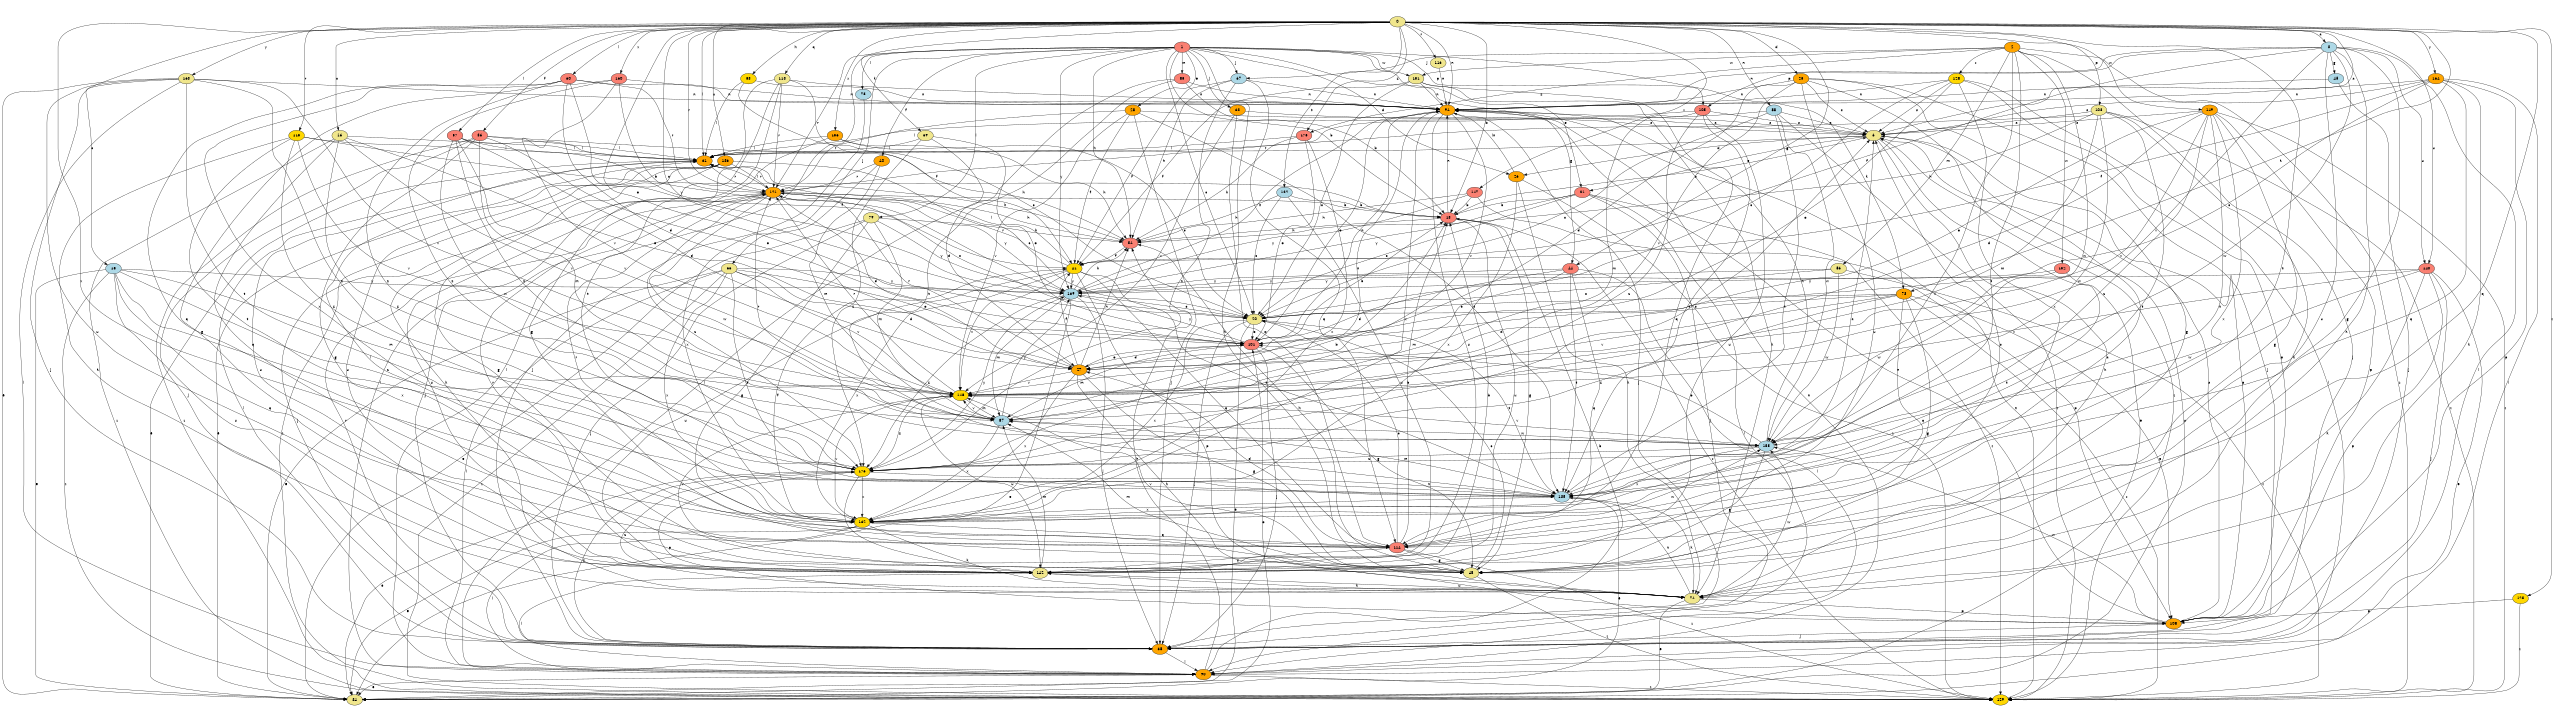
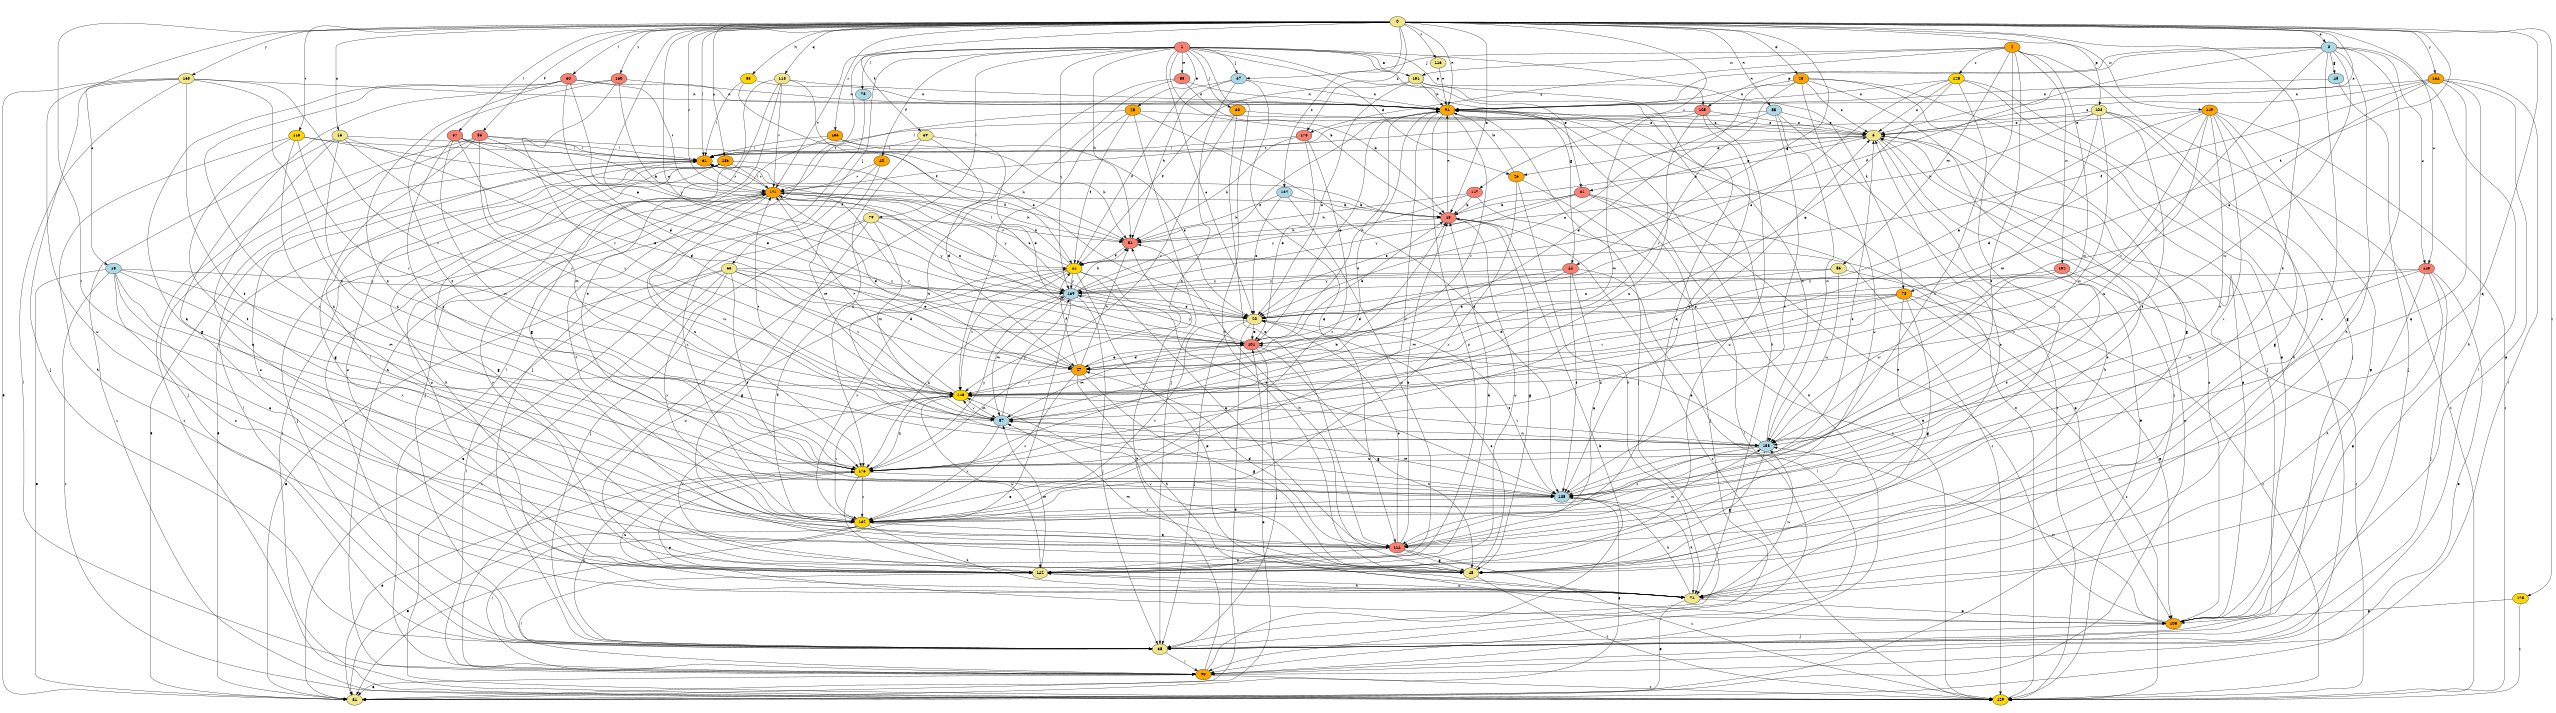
(1384, 63) -> (1384, 63)
(671, 367) -> (579, 355)
(2407, 453) -> (2362, 564)
(1160, 649) -> (1160, 649)
